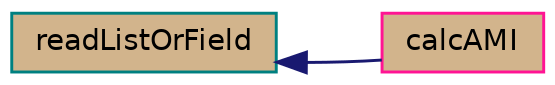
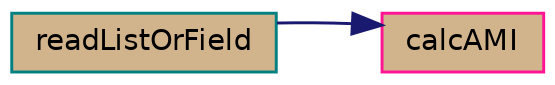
(344, 62) -> (315, 23)
